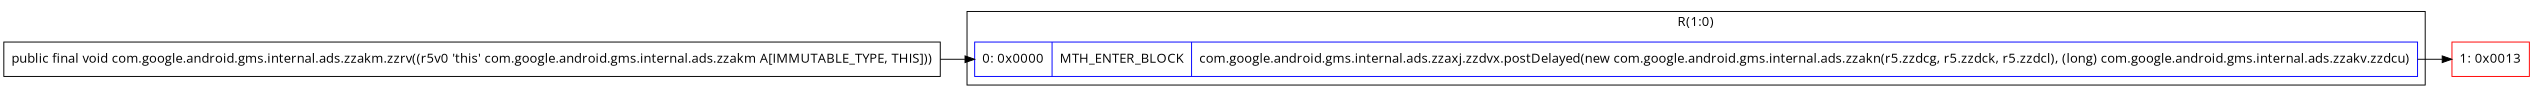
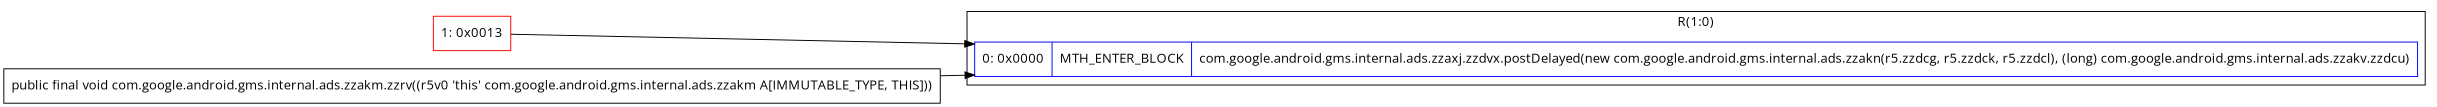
(2431, 59) -> (738, 39)
